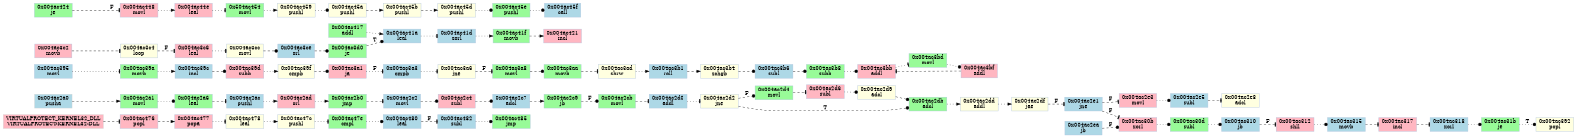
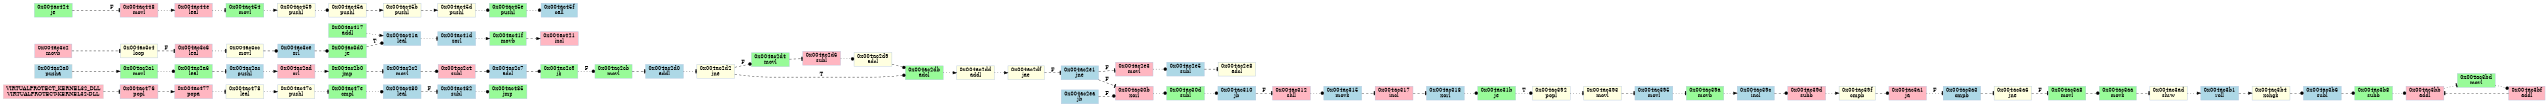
(245, 10) -> (245, 10)
(428, 71) -> (1986, 93)
none -> (1603, 93)
(535, 101) -> (532, 71)
(588, 101) -> (585, 71)
